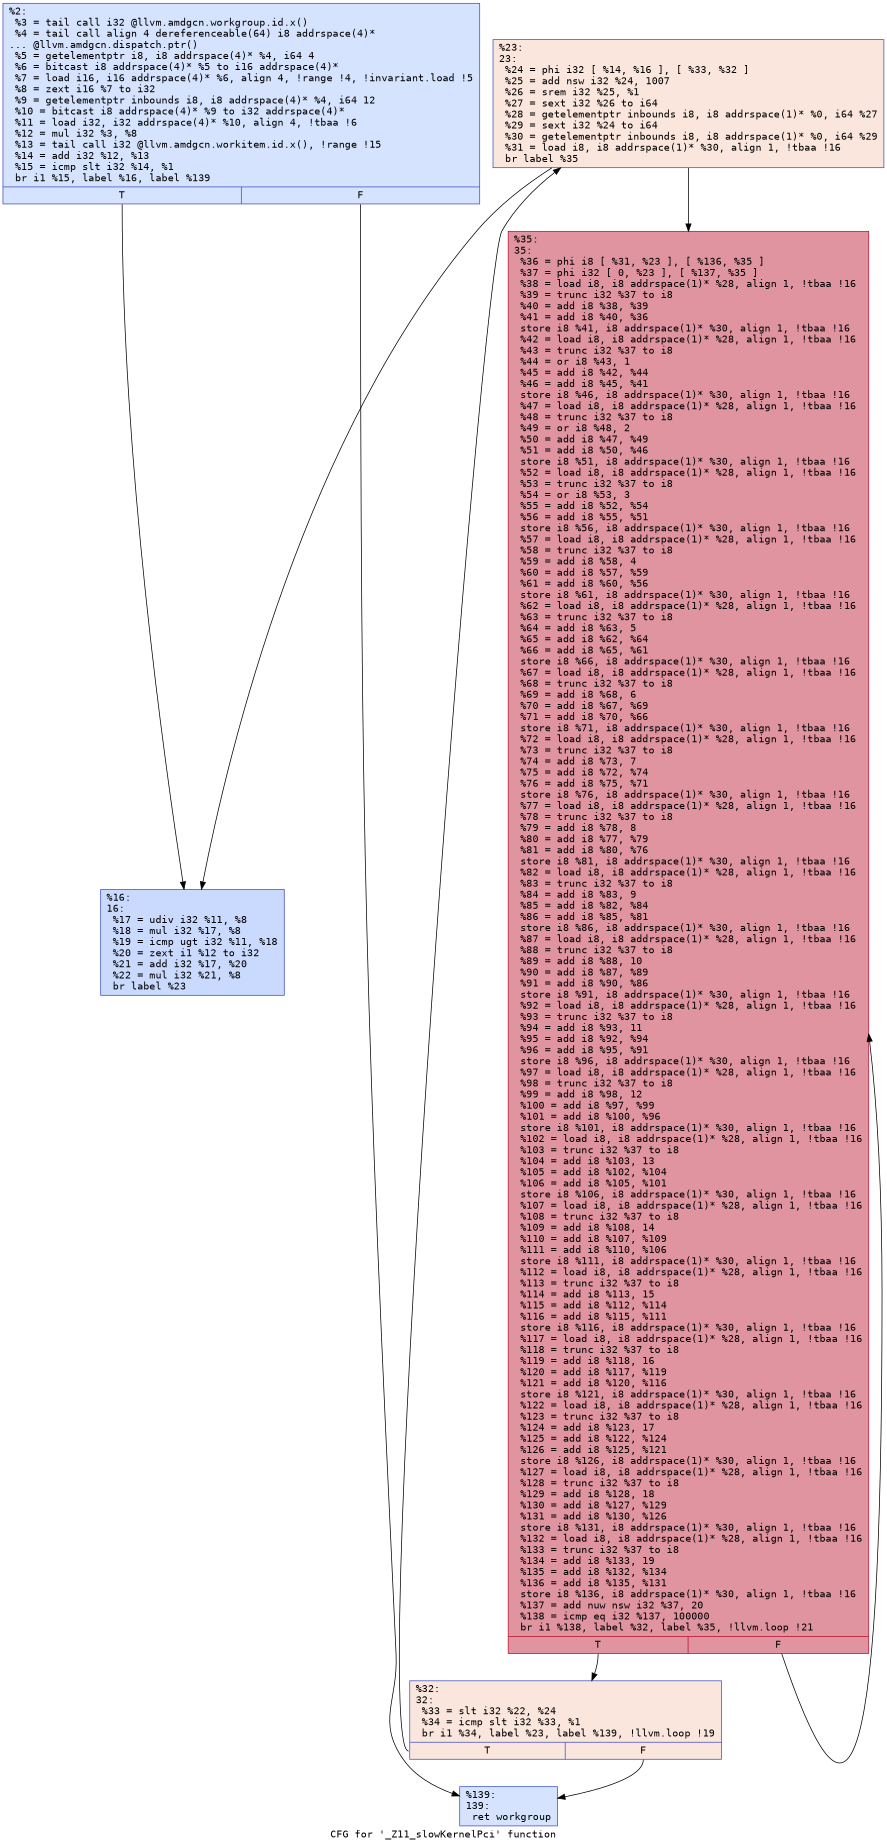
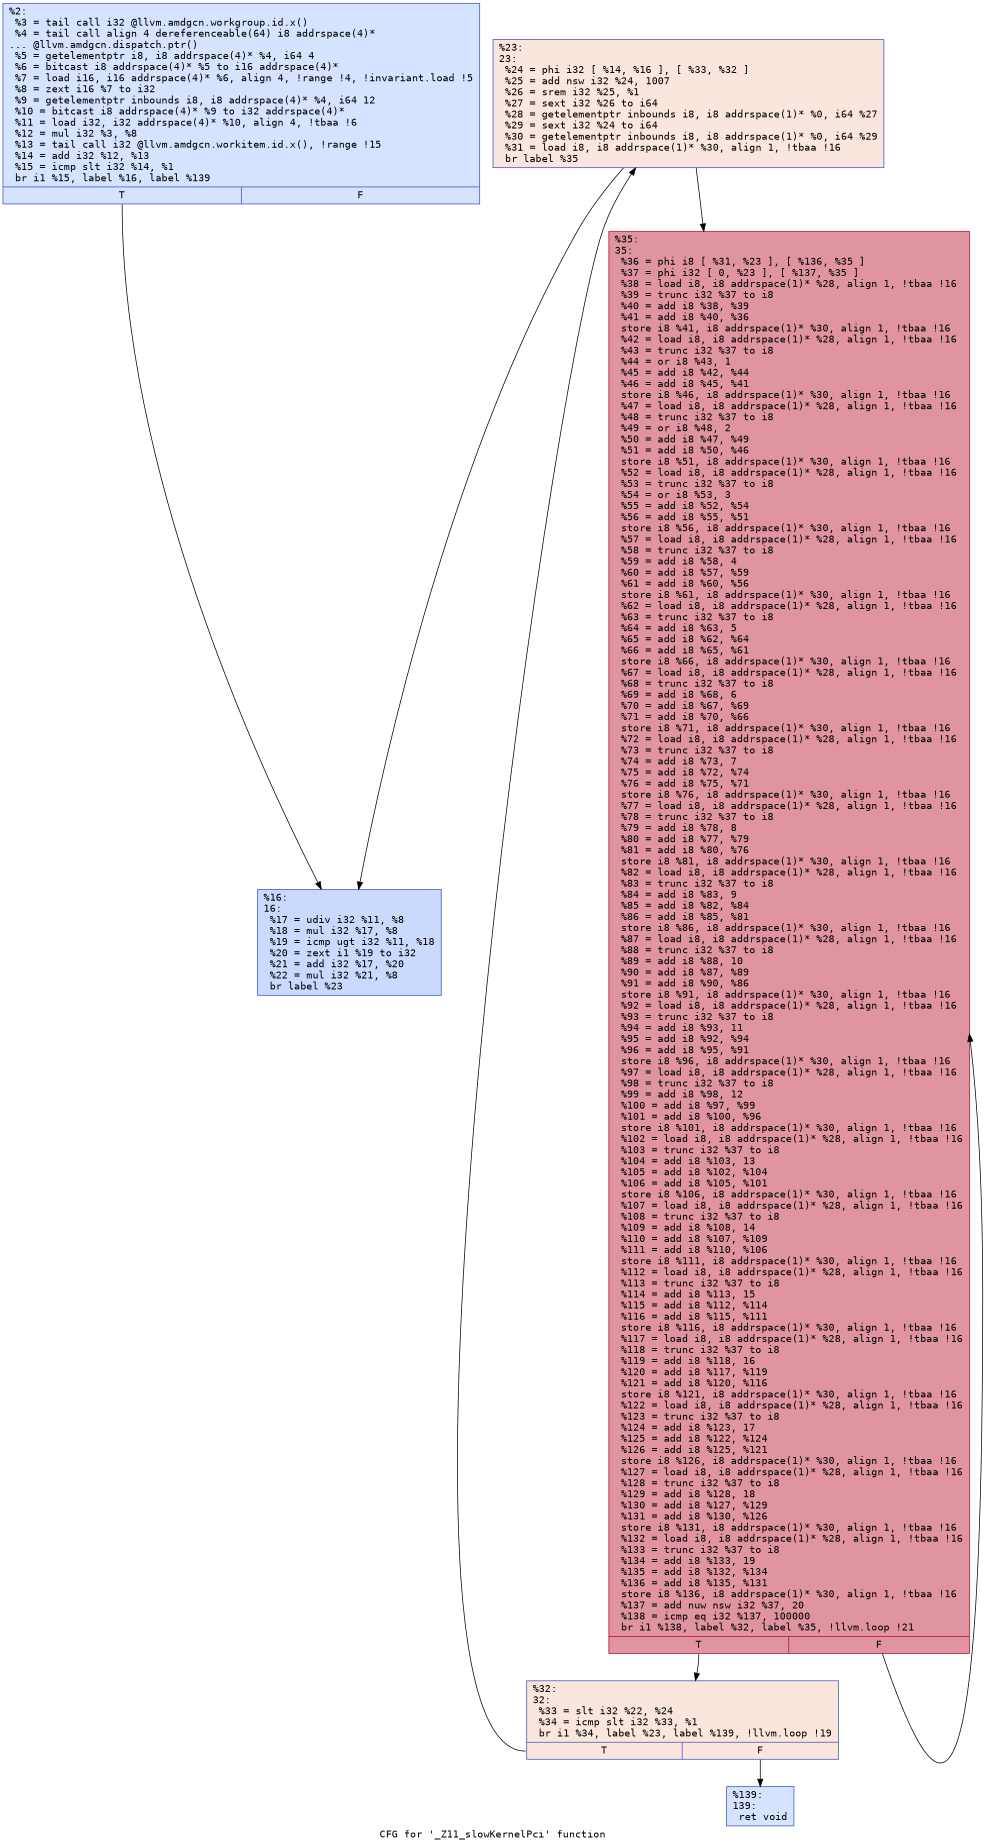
(183, 953) -> (340, 953)
(369, 1014) -> none
(509, 1817) -> (760, 1817)
